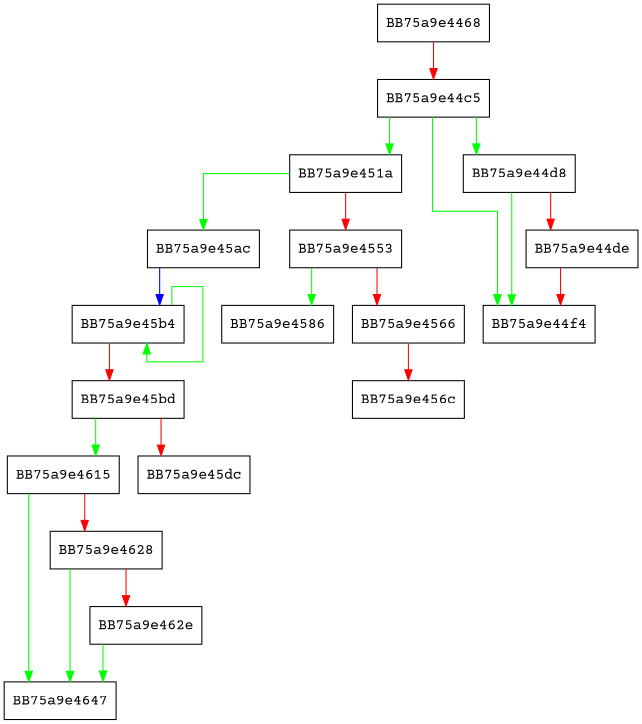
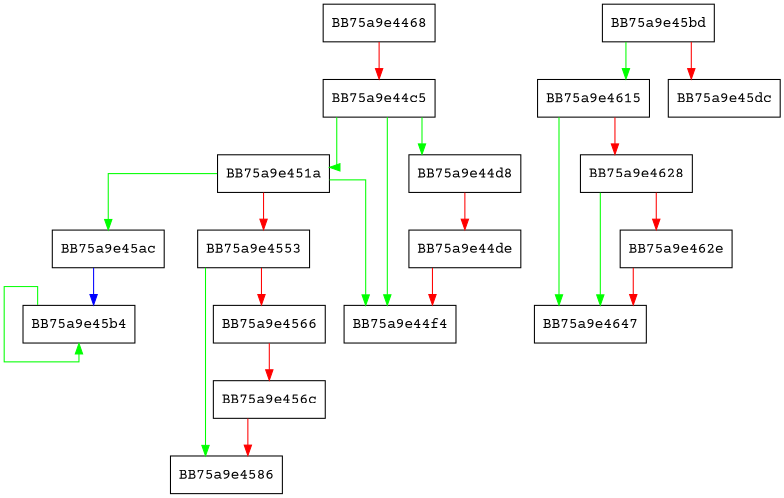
(512, 244) -> (366, 219)
(109, 357) -> none
none -> (248, 432)
(103, 658) -> (633, 281)
